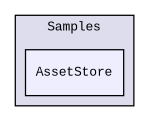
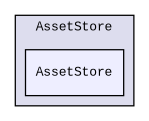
(75, 27) -> (75, 27)
